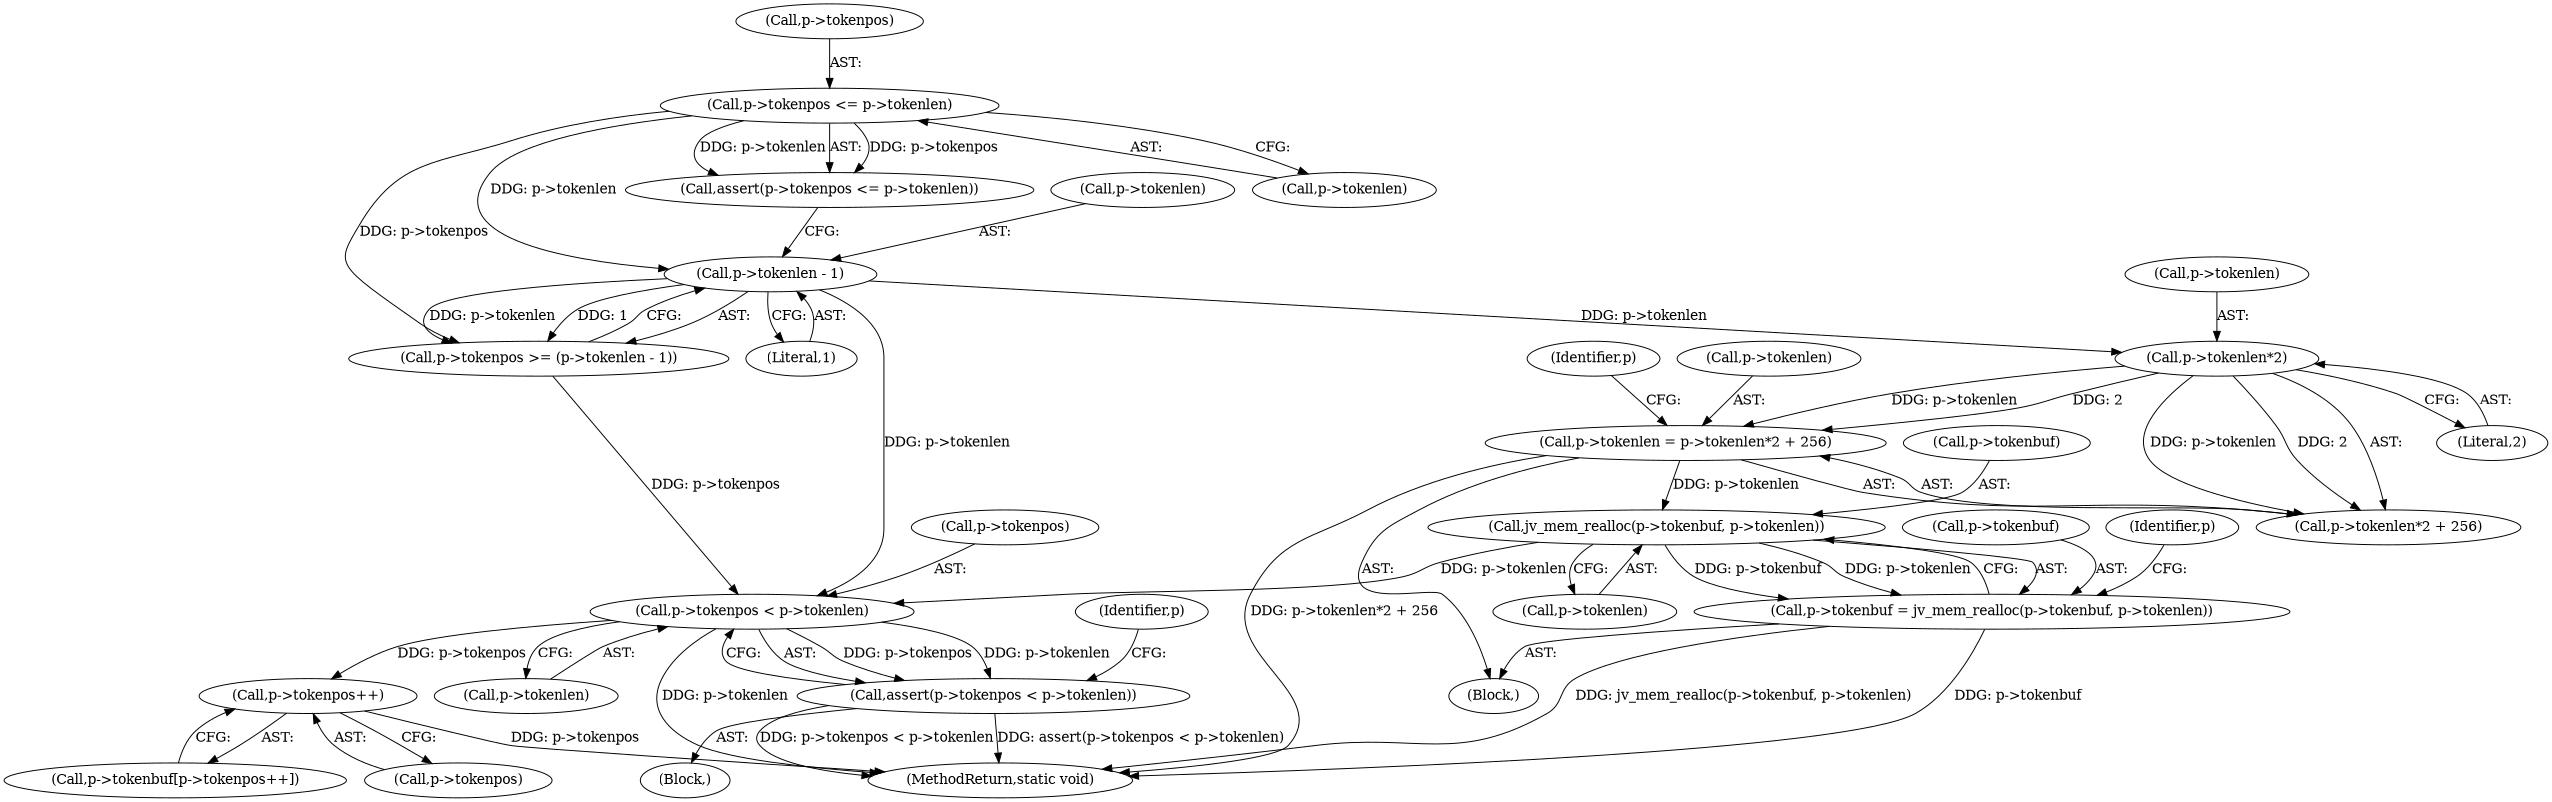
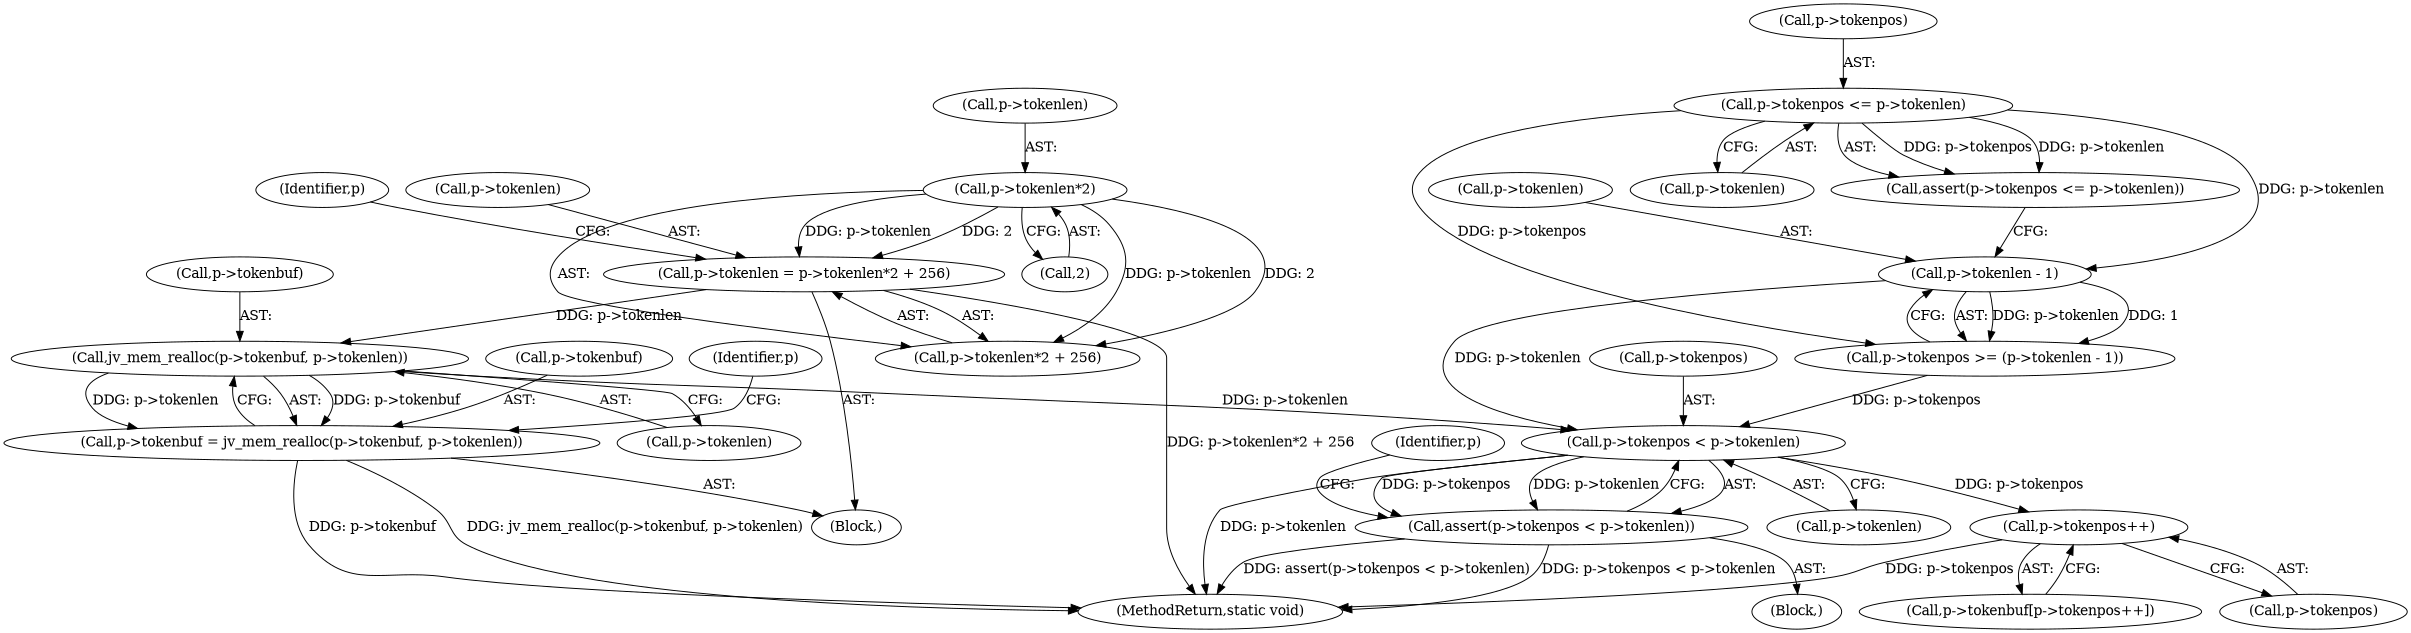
(1490, 316) -> none
(802, 359) -> none
(2492, 443) -> (1065, 274)
